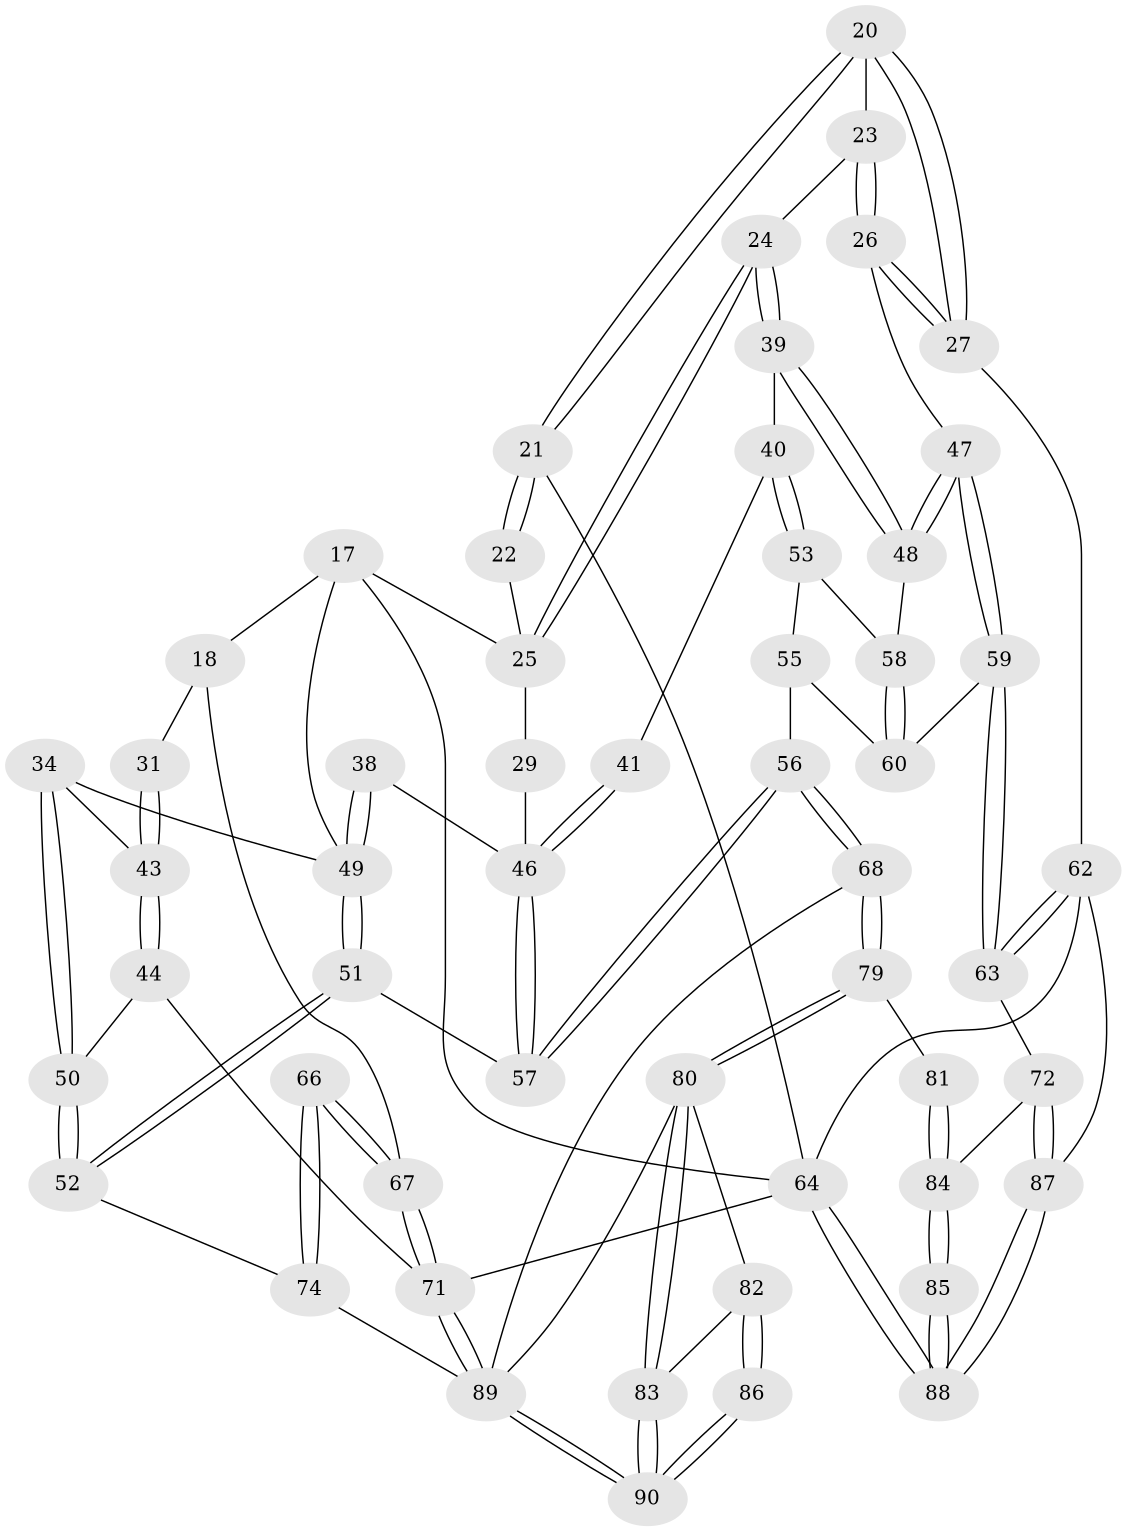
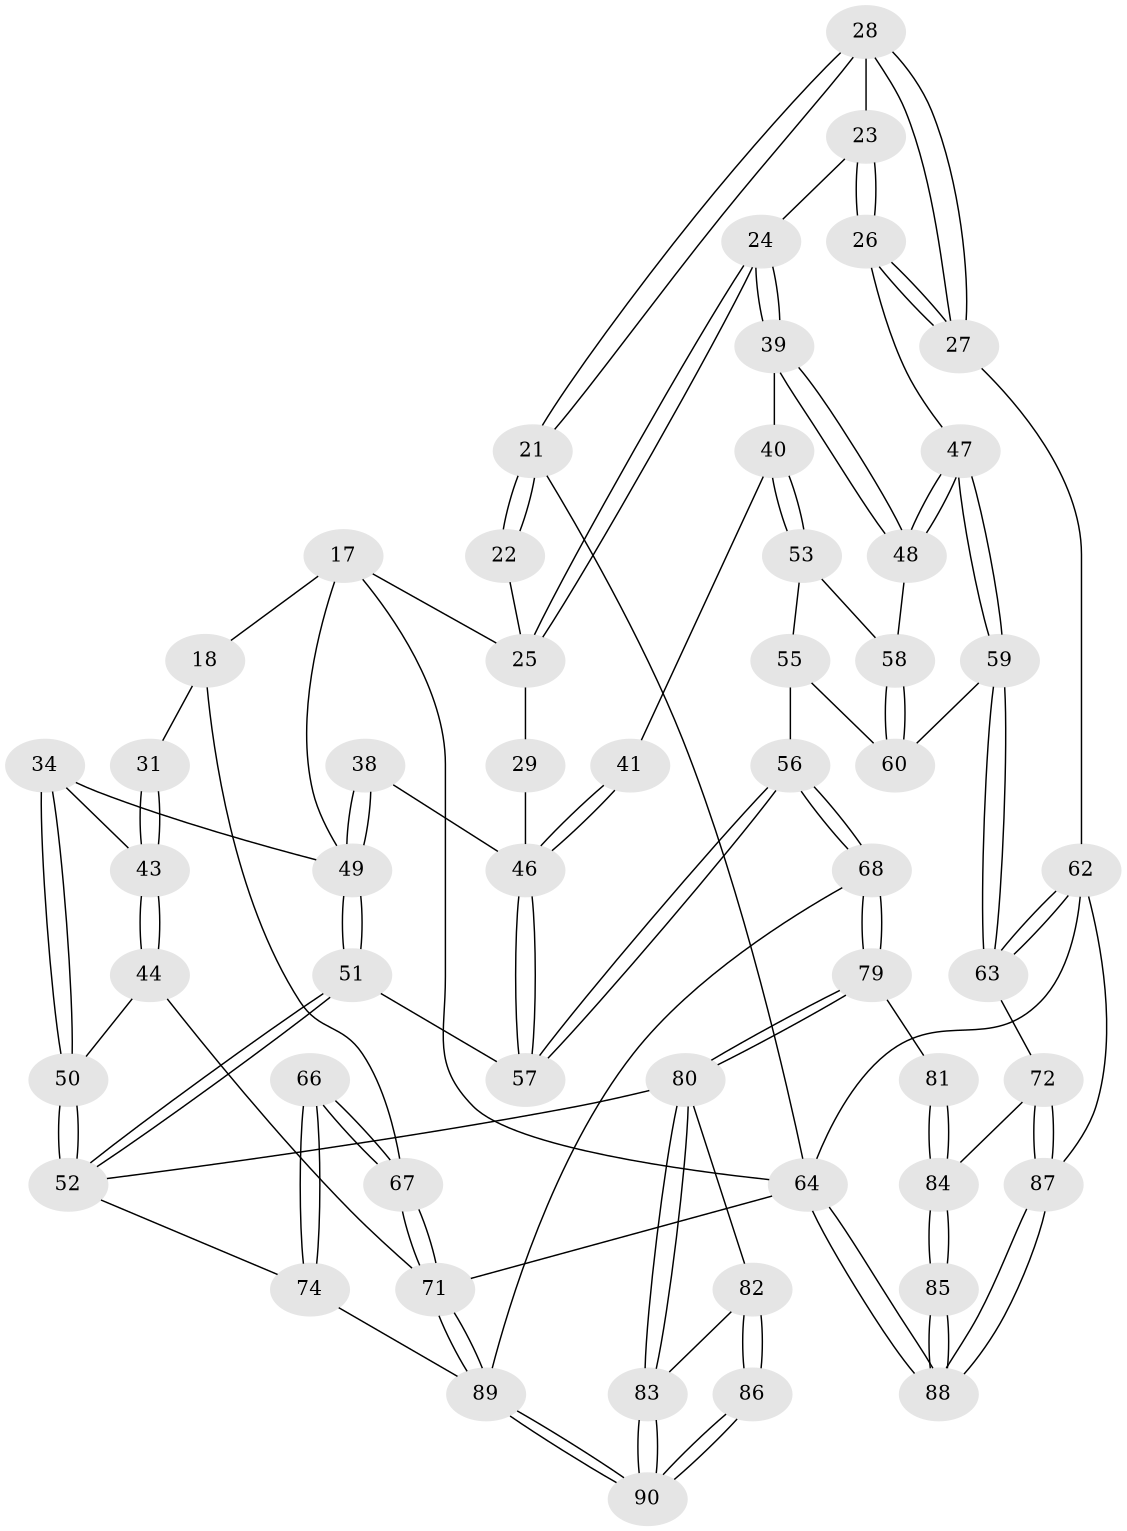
(866, 32) -> (866, 32)
(593, 1259) -> (406, 1136)
